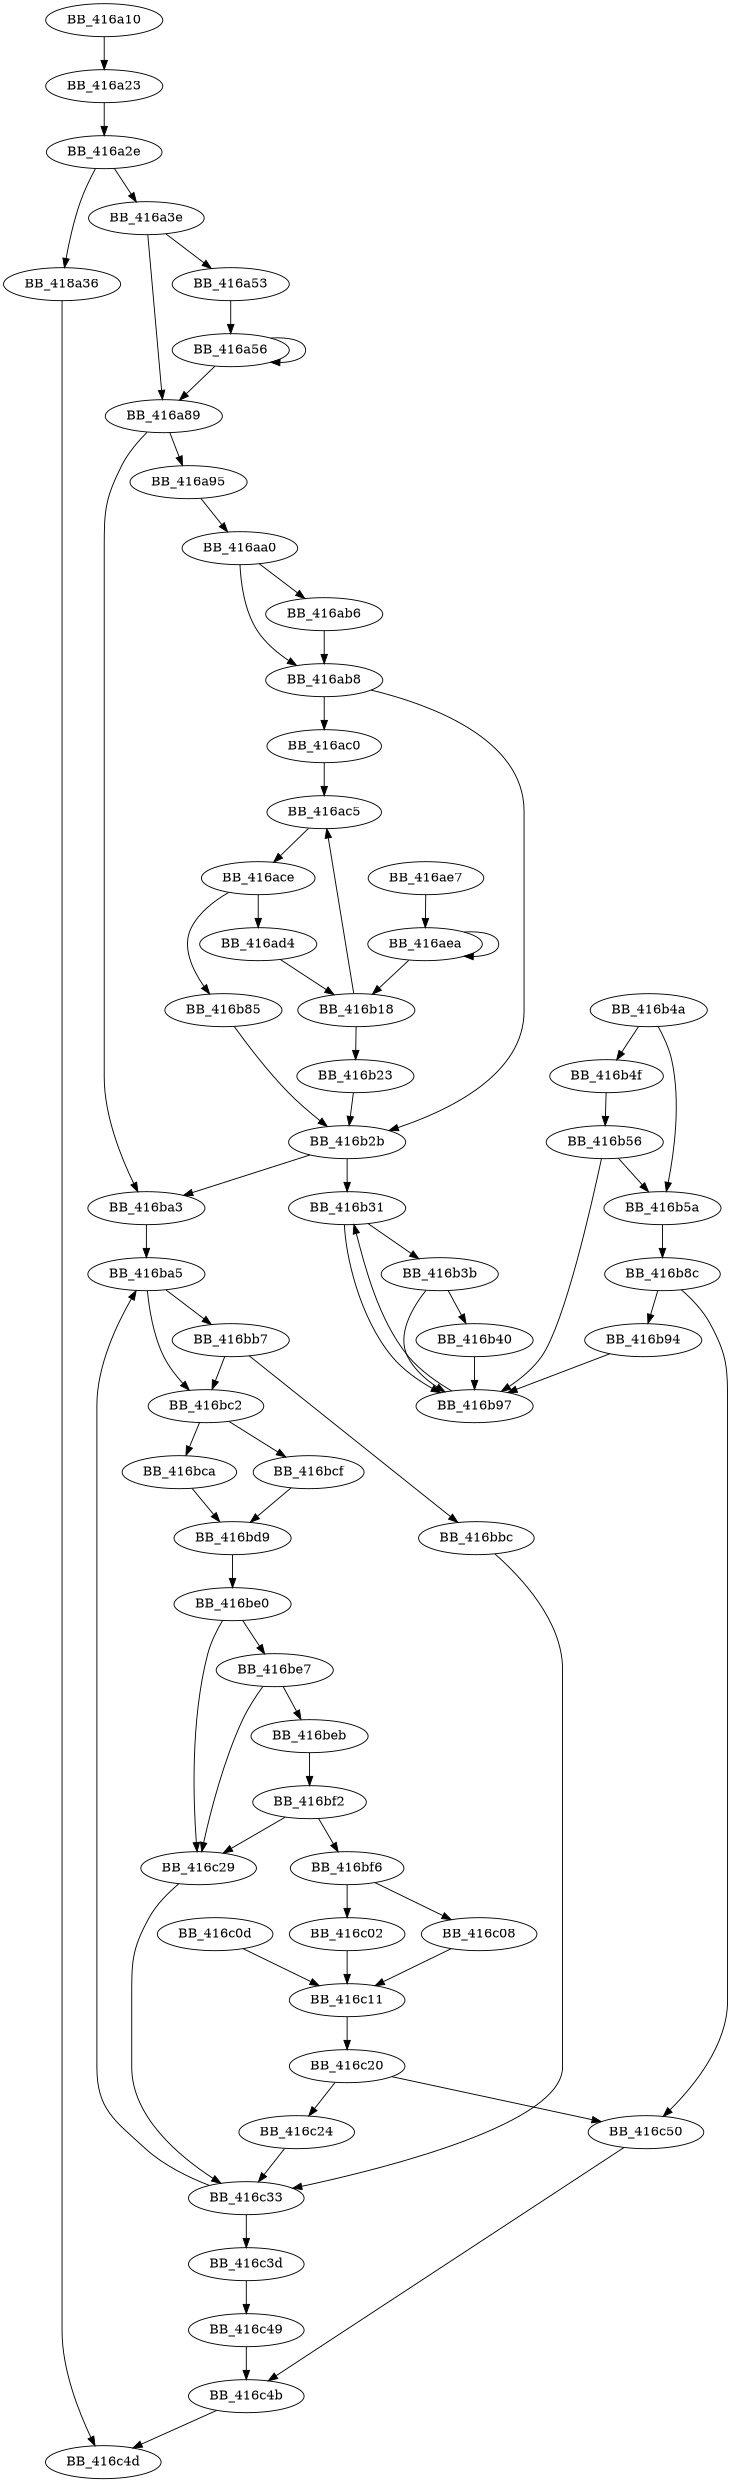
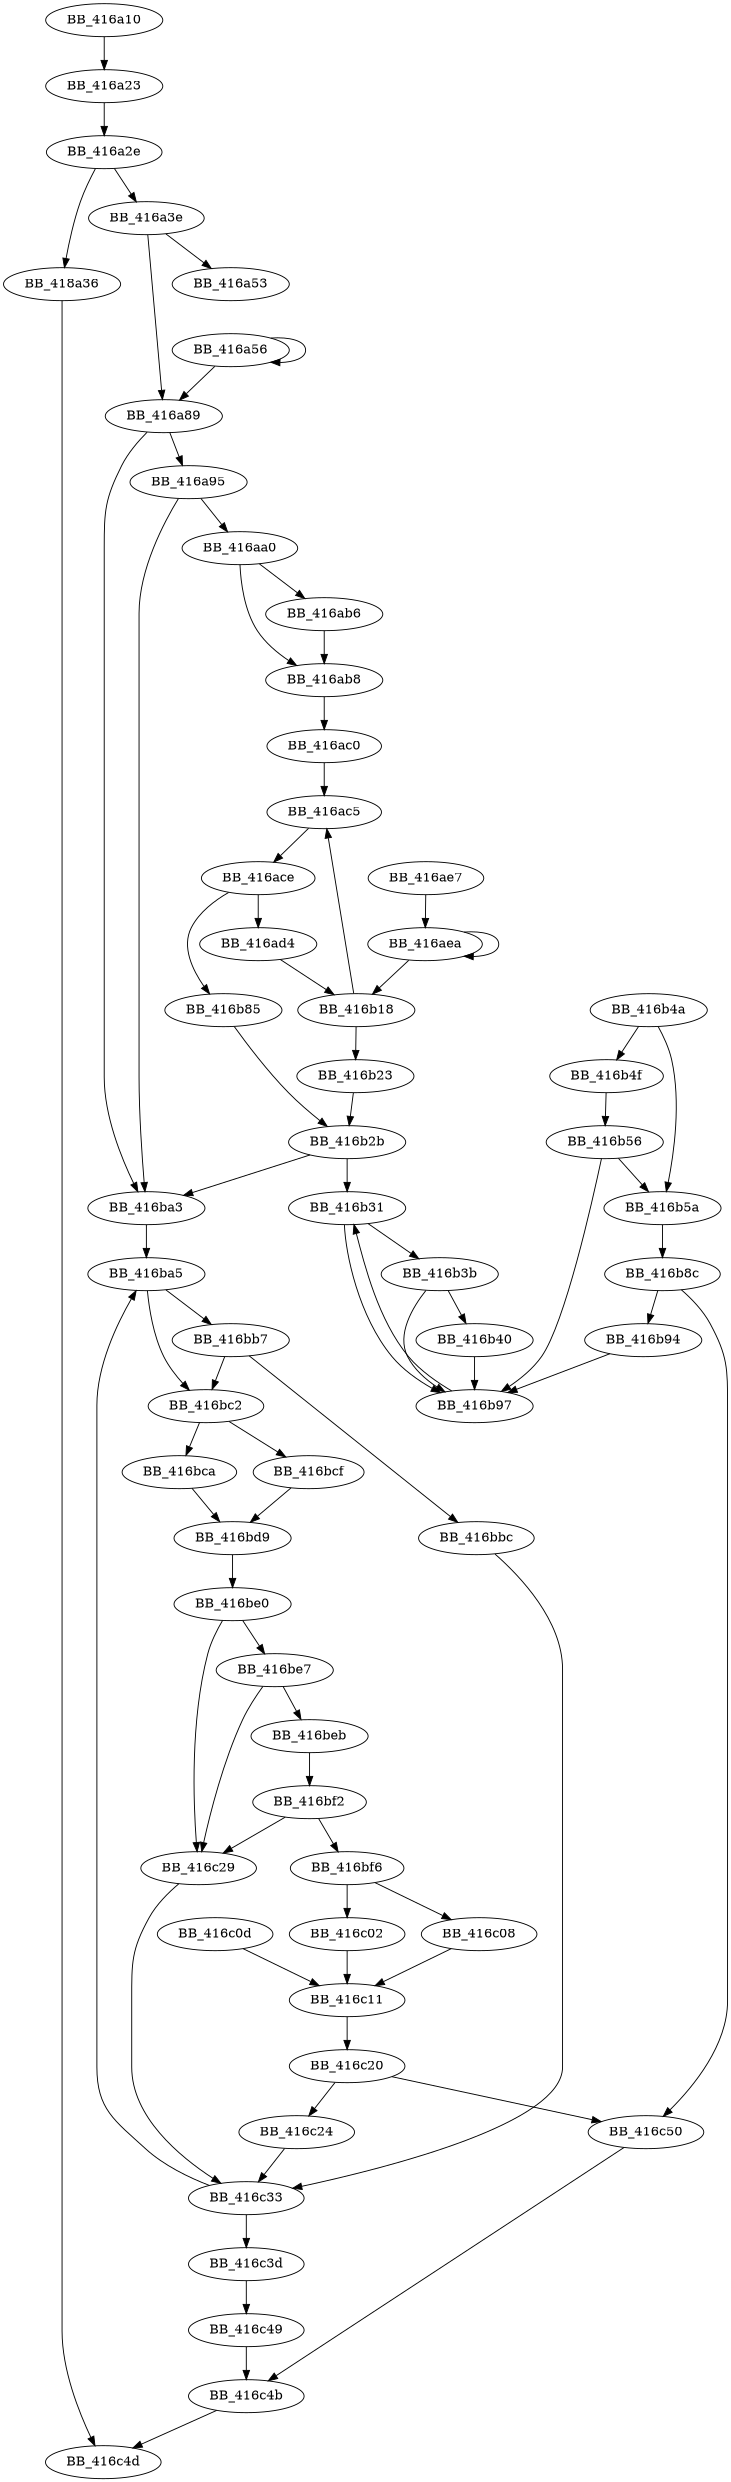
(231, 313) -> none
none -> (139, 837)
(524, 898) -> none
